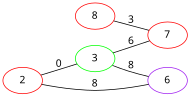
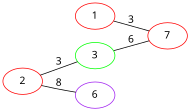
(95, 16) -> (95, 16)
(59, 64) -> (59, 62)
(130, 72) -> none
